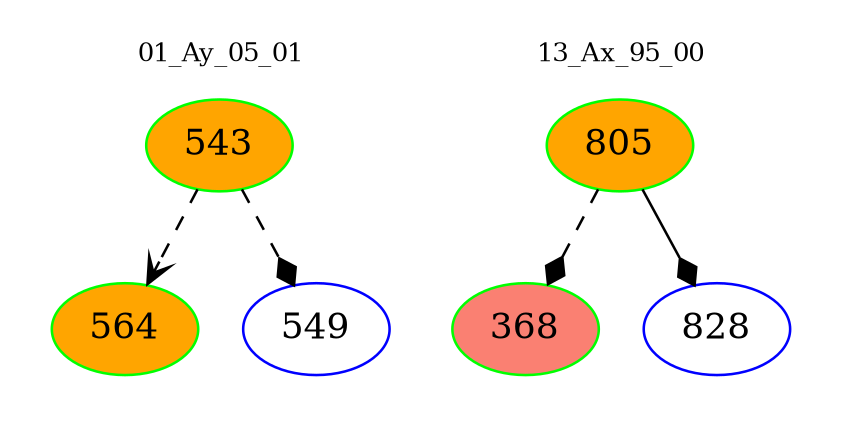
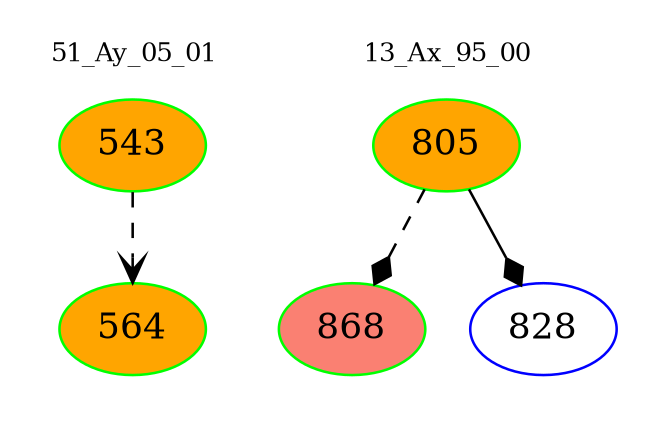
(221, 55) -> (134, 55)
(316, 329) -> none
(526, 329) -> (352, 329)
